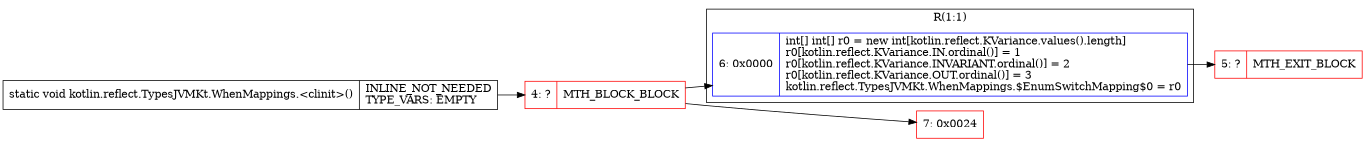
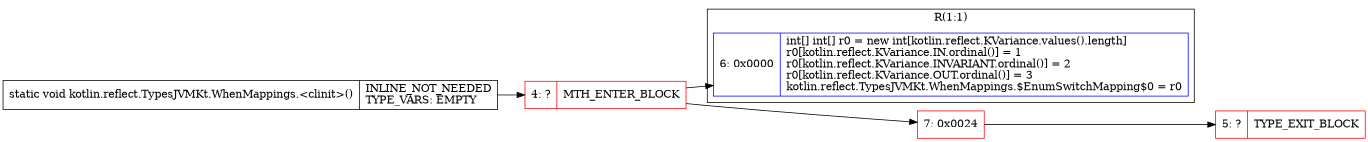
(1304, 64) -> (1306, 124)
(1198, 65) -> (1096, 125)
(621, 95) -> (621, 95)
